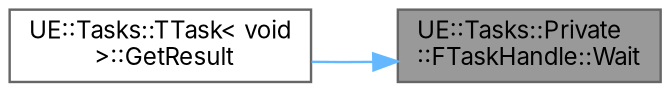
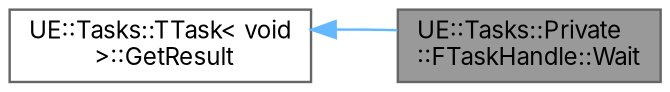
(342, 62) -> (367, 30)
